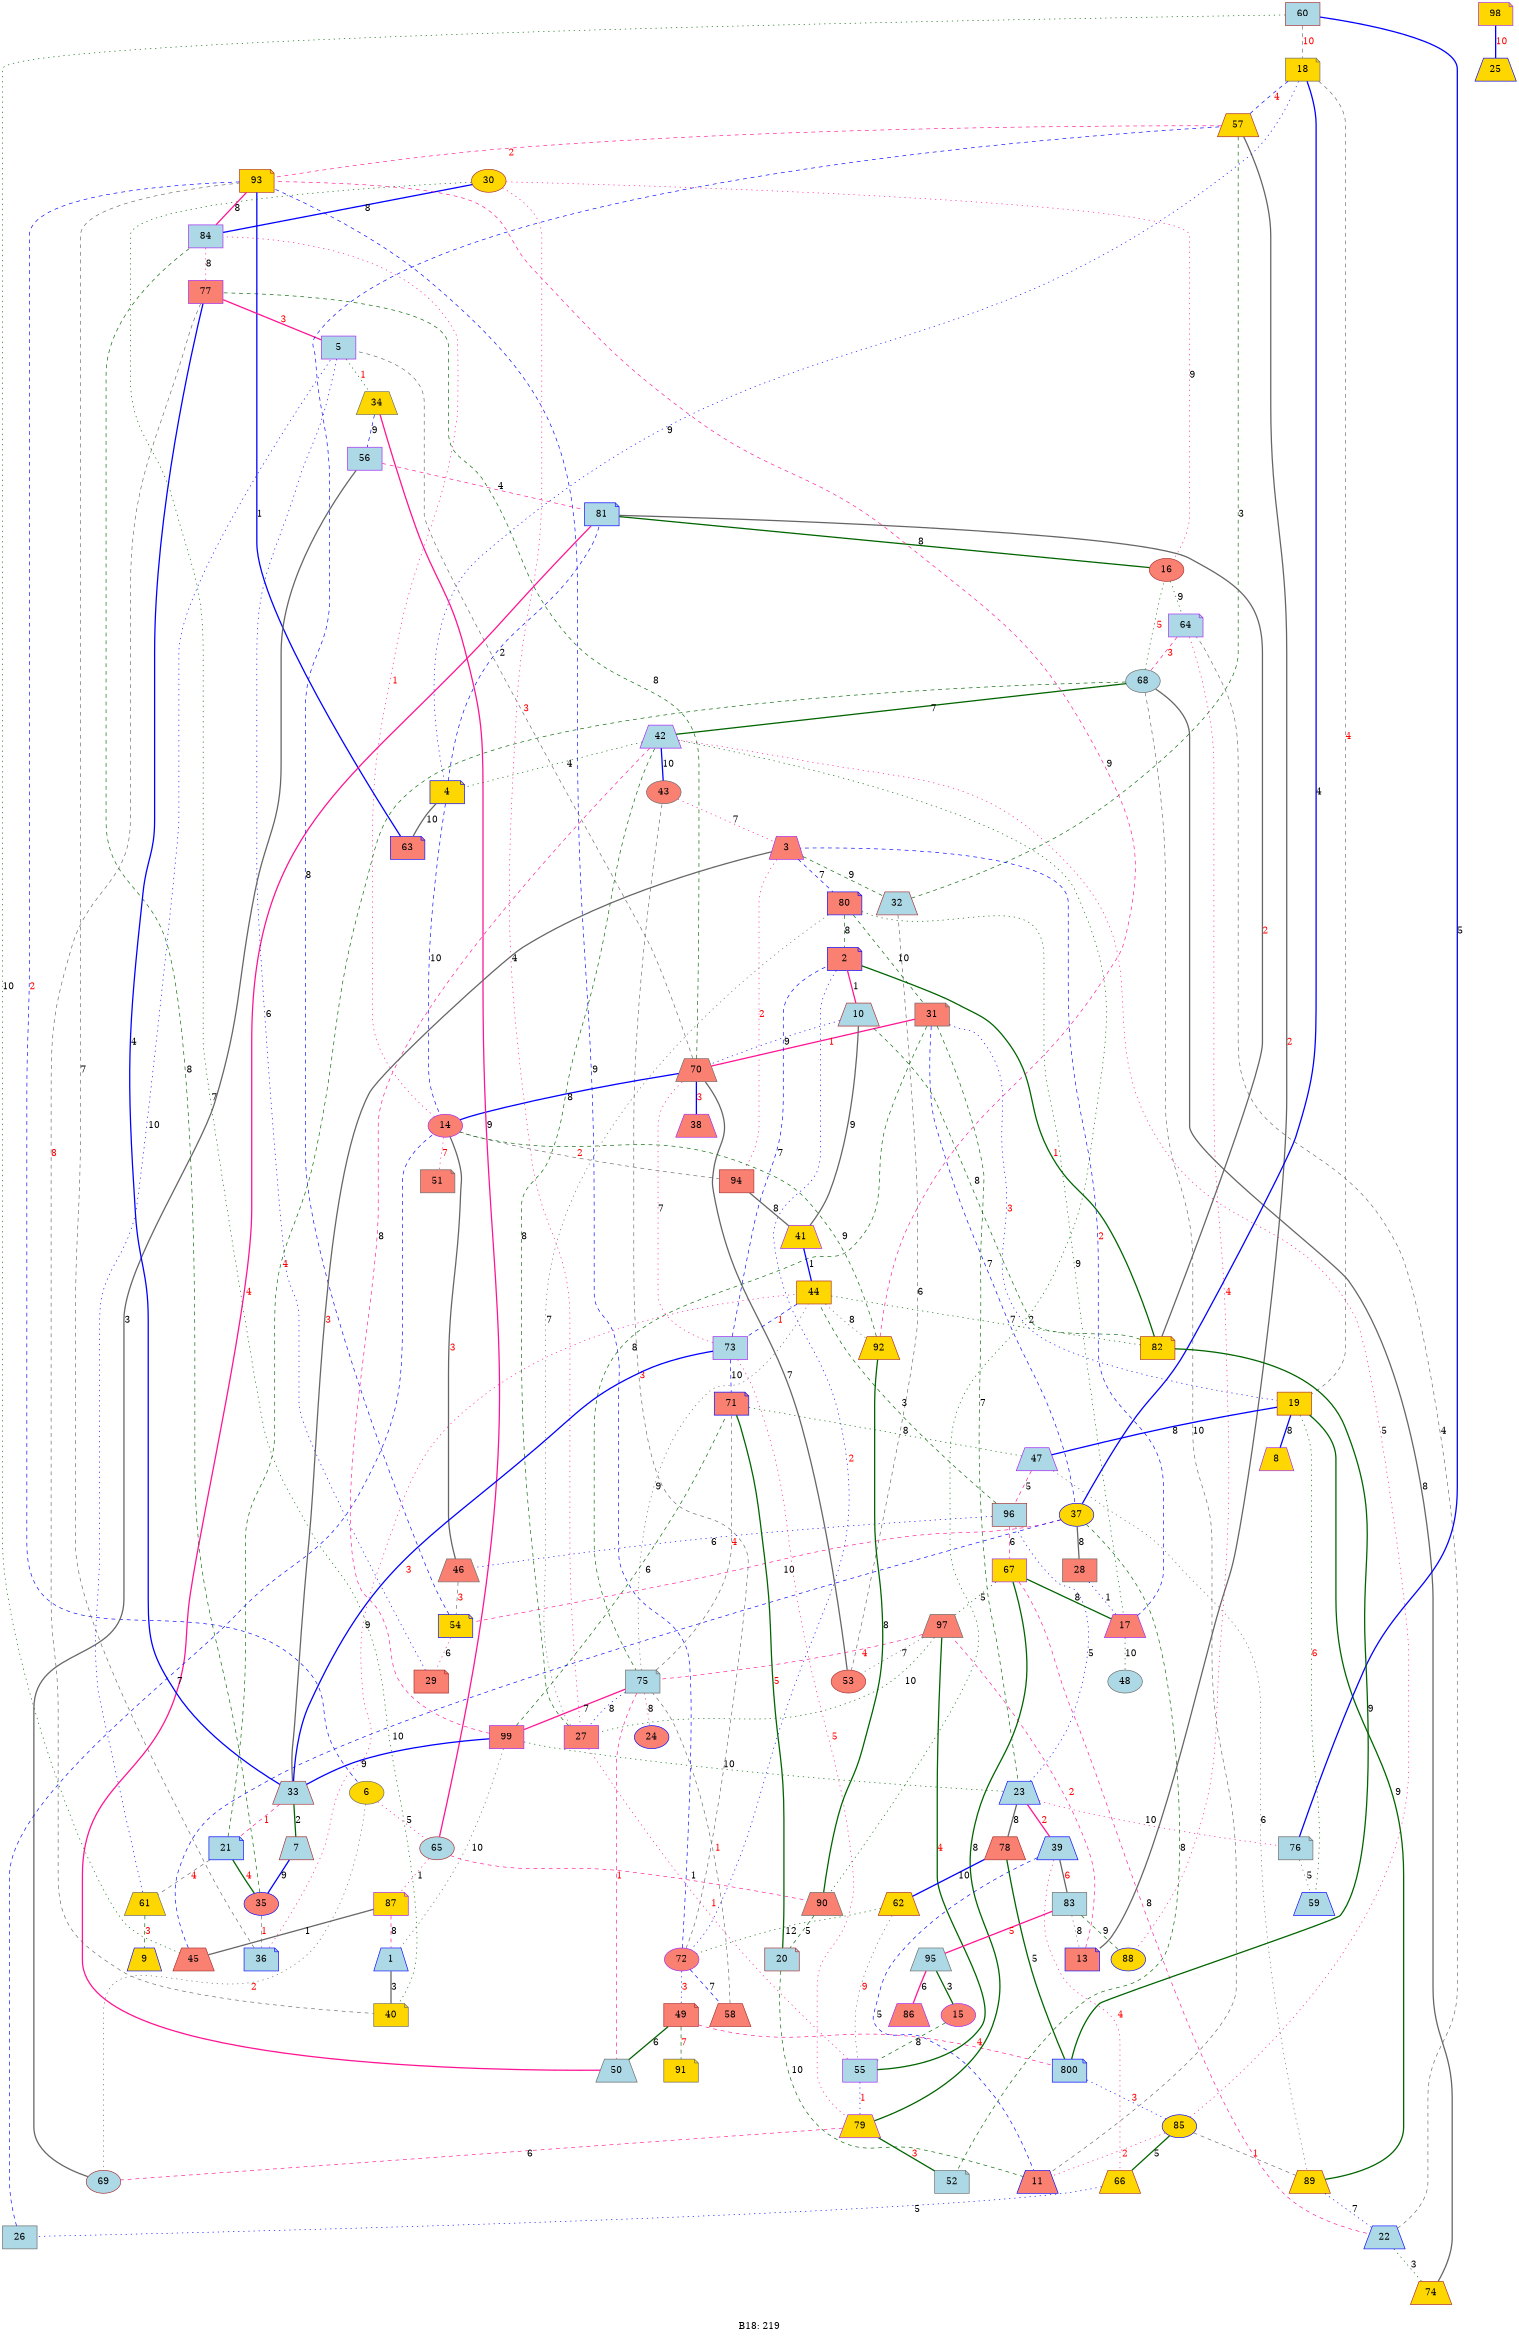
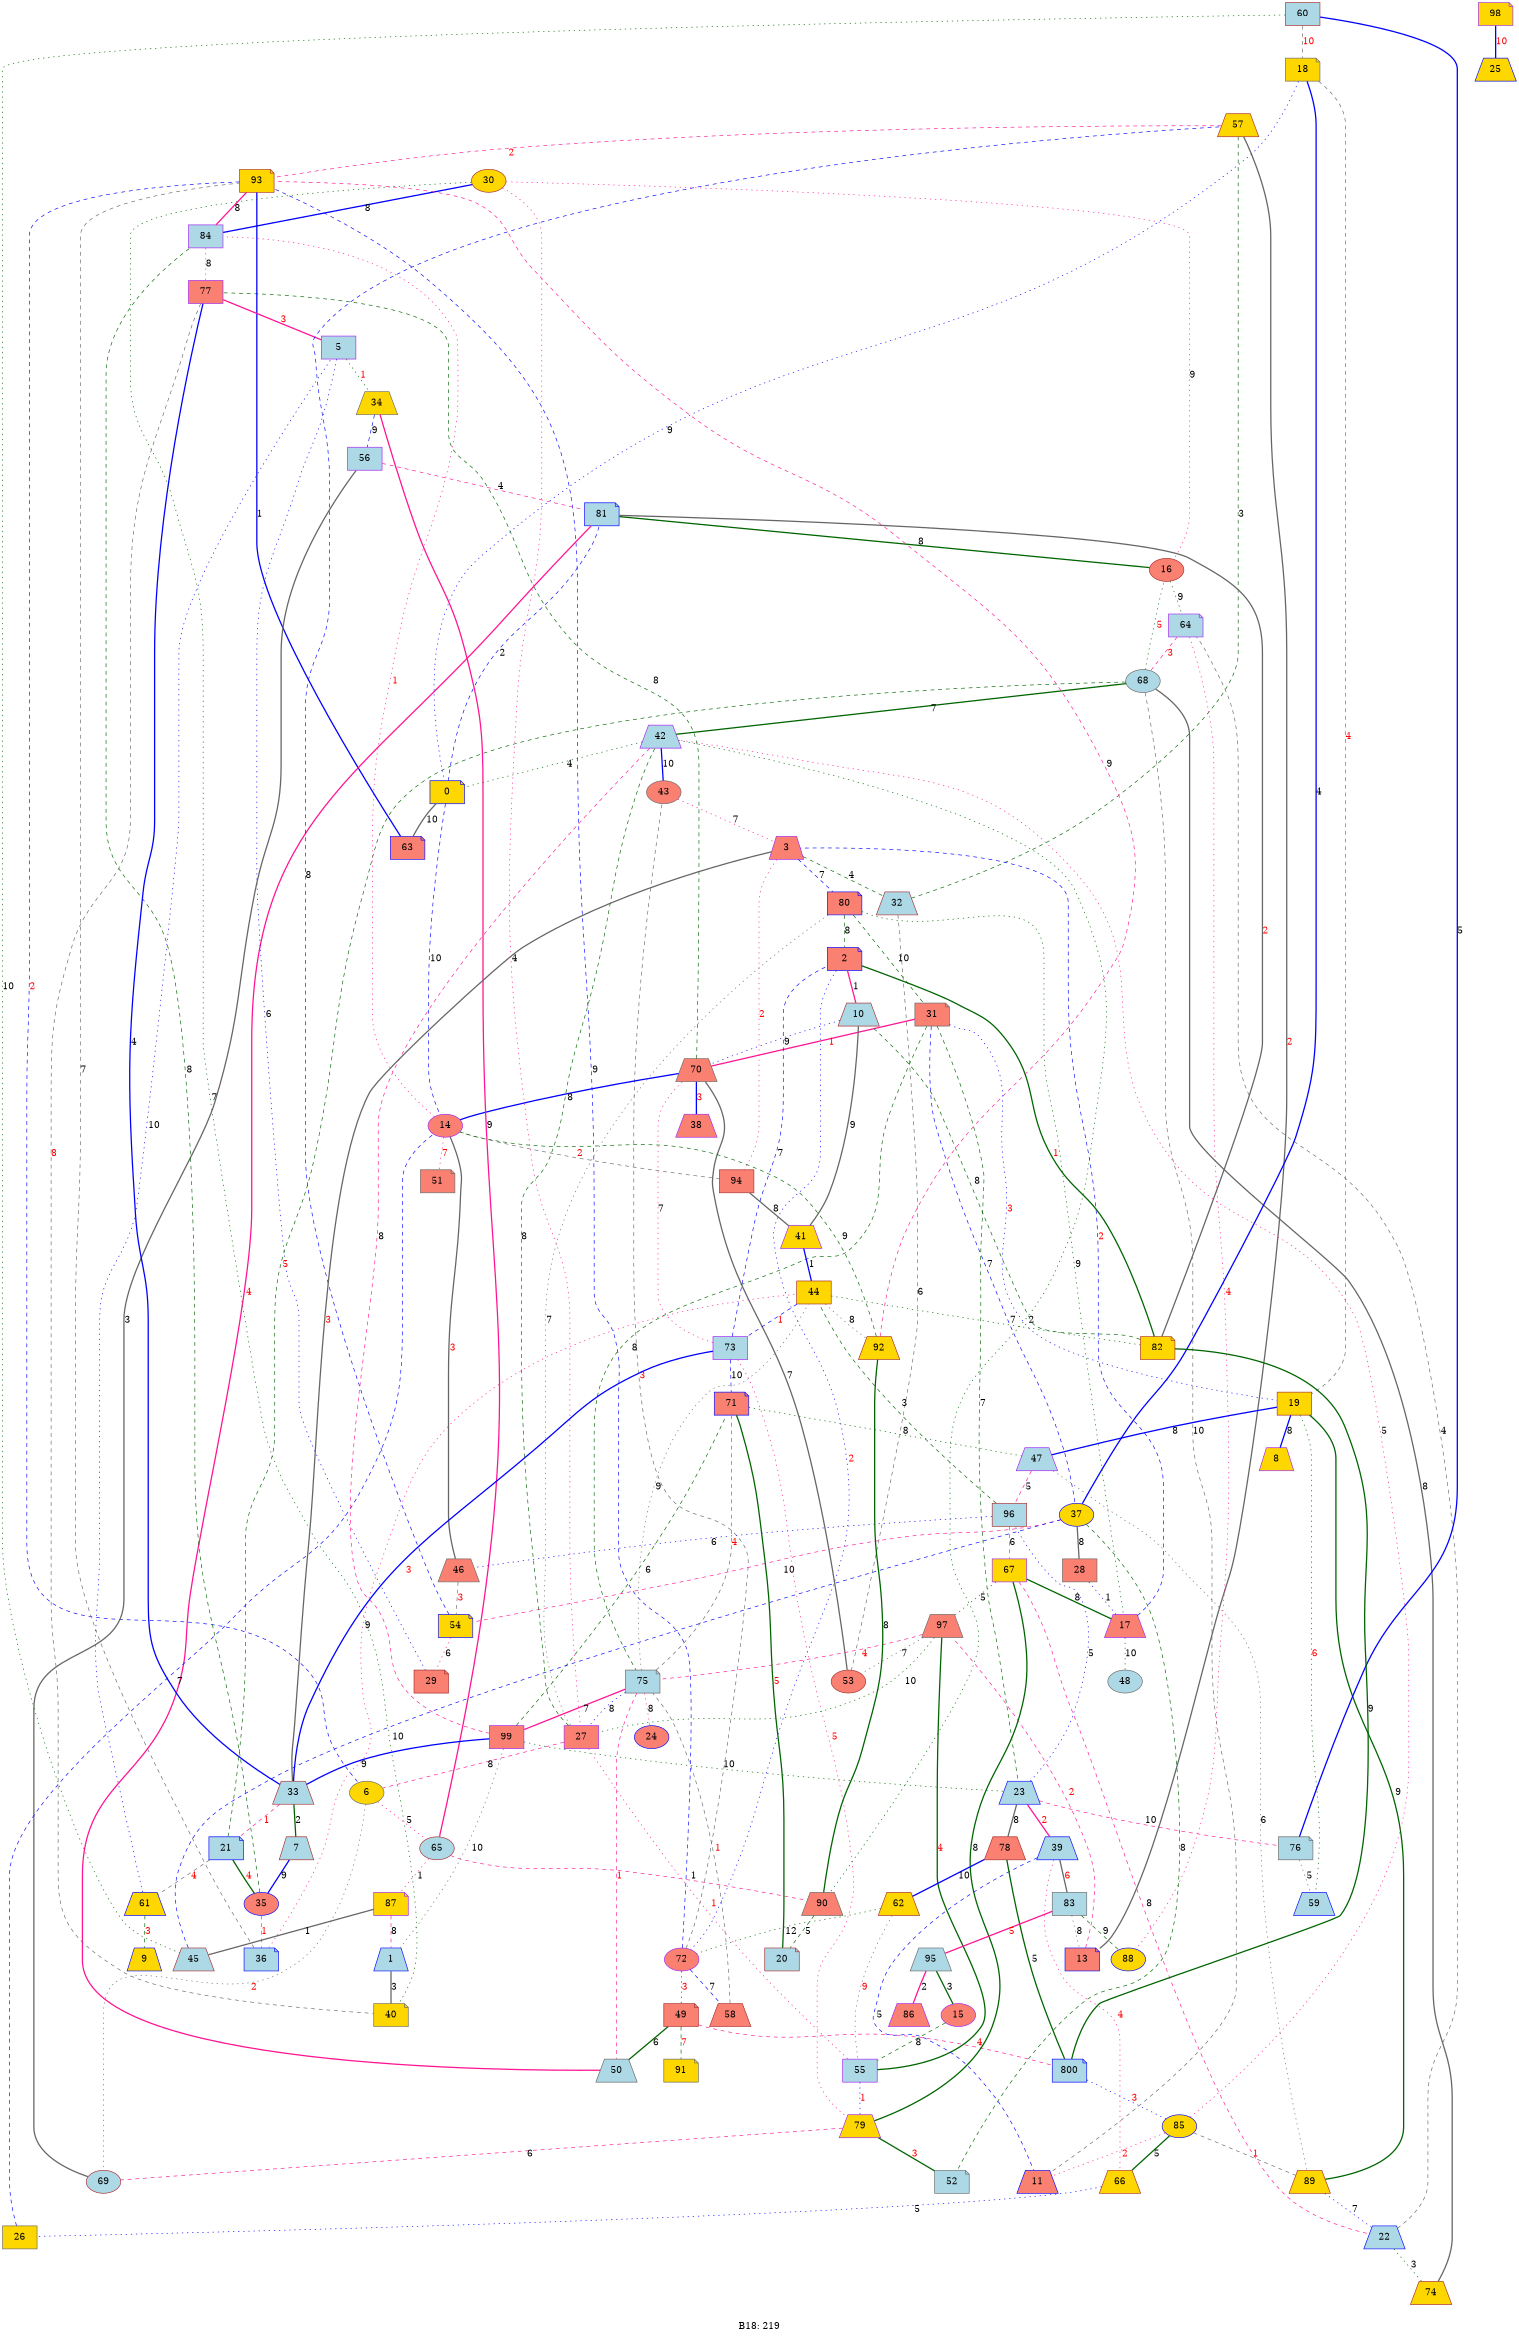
(1269, 97) -> none
(514, 695) -> none
(447, 792) -> (447, 792)
(852, 876) -> (852, 876)
(286, 1265) -> (286, 1265)
none -> (473, 1765)
(1152, 1826) -> (1152, 1826)
(145, 1904) -> (145, 1904)
(194, 1959) -> (194, 1959)
(924, 1987) -> (924, 1987)
(839, 2140) -> none
(20, 2237) -> (20, 2237)
